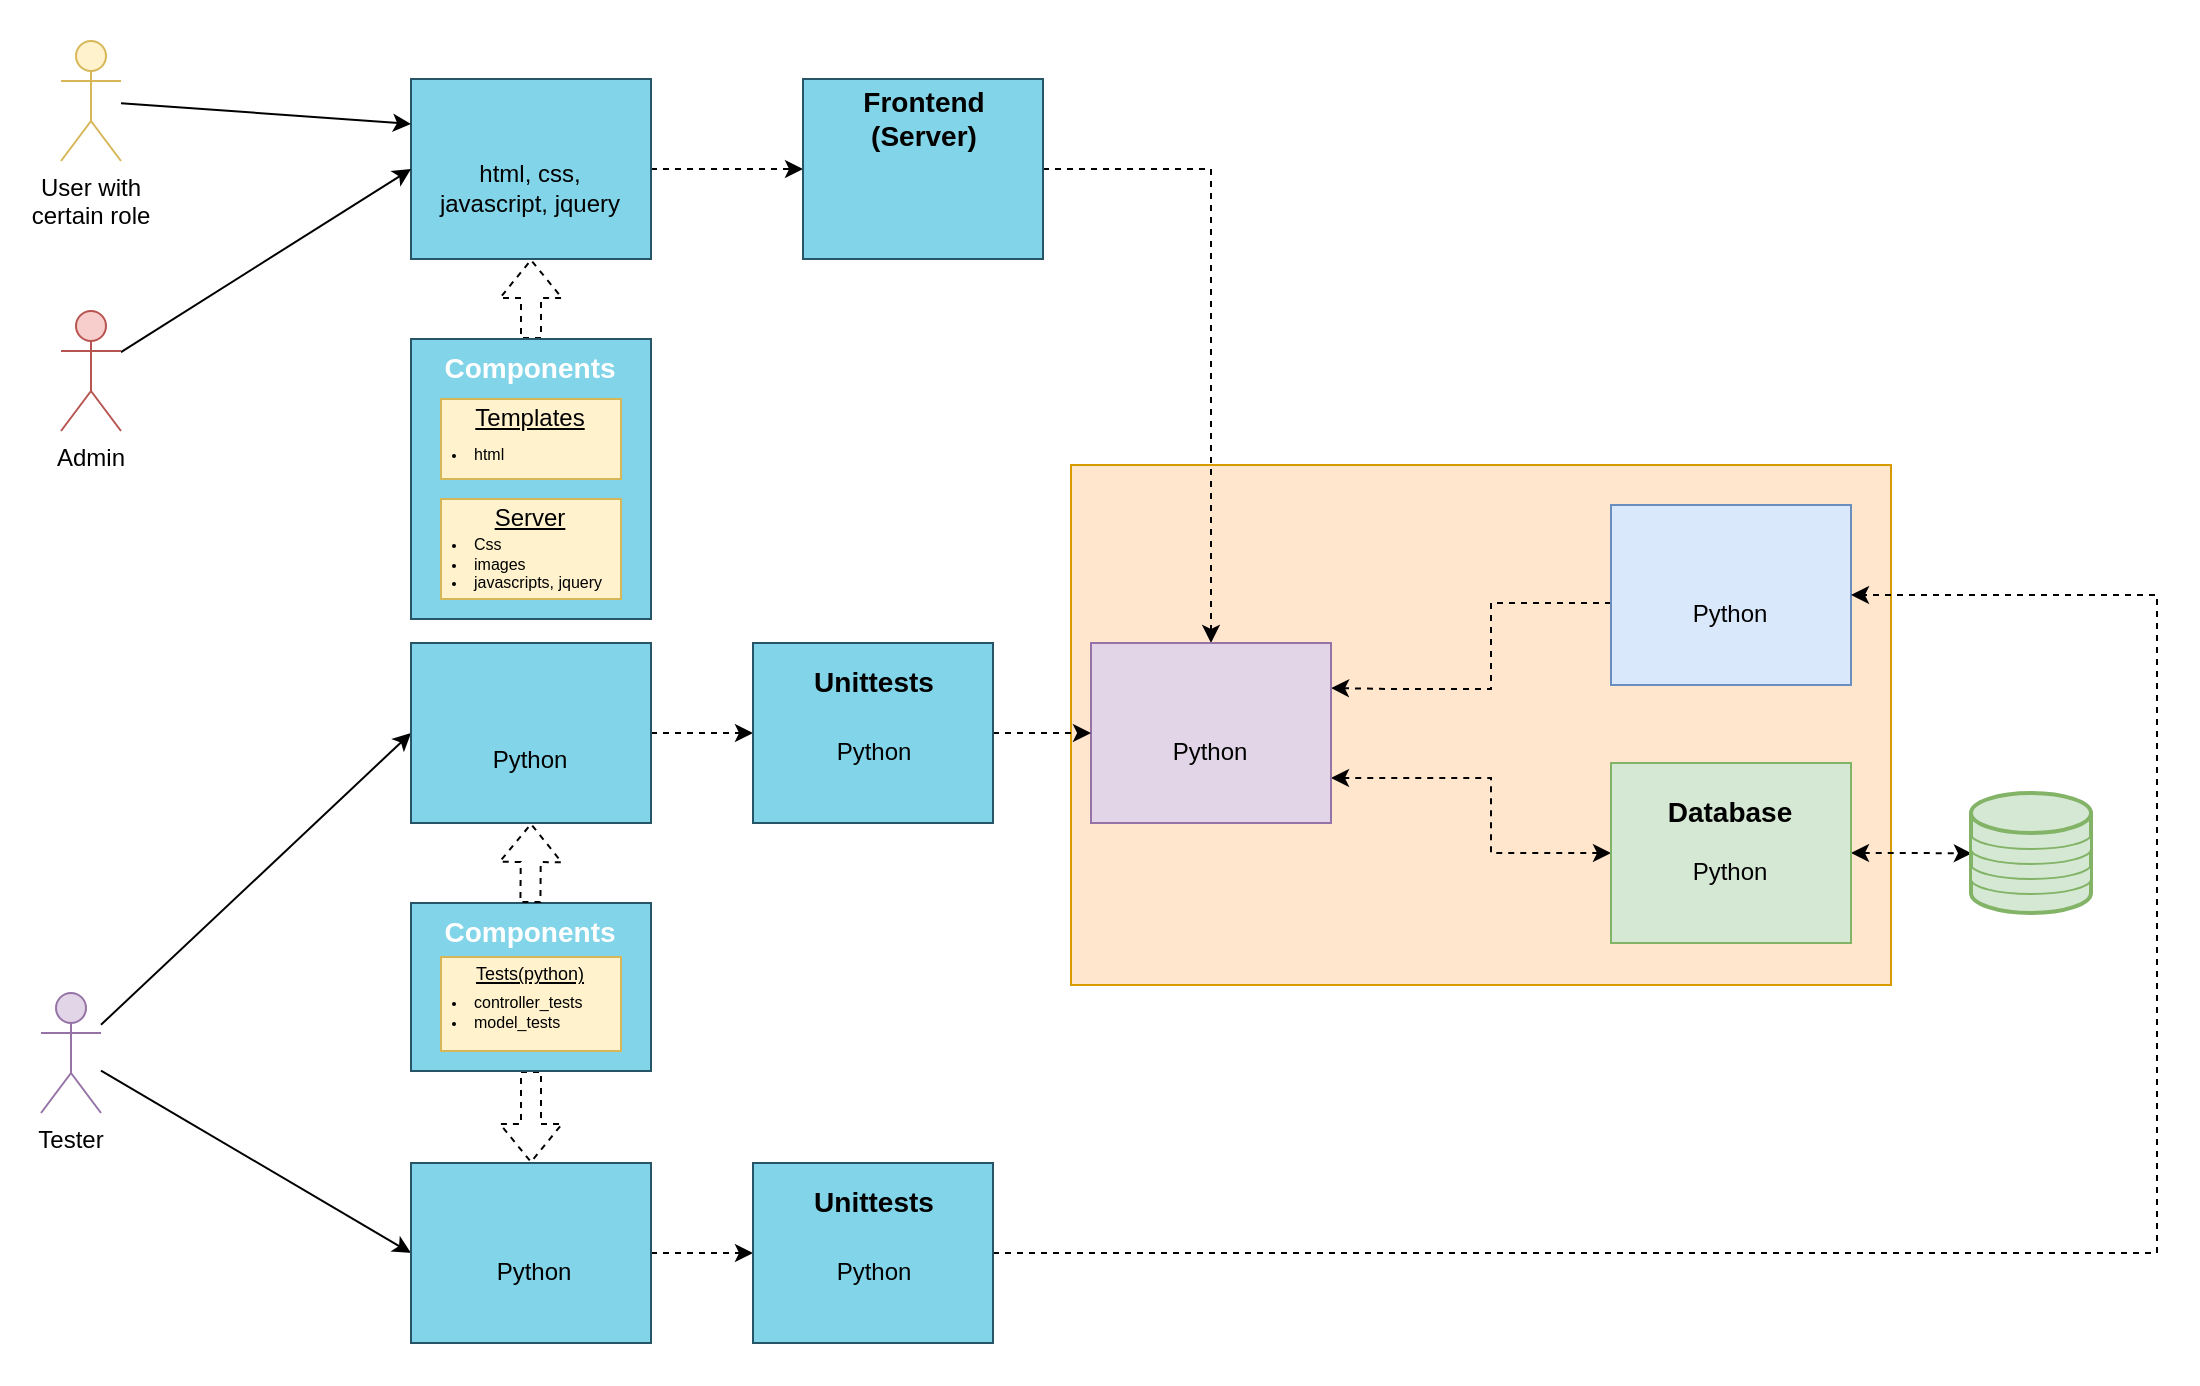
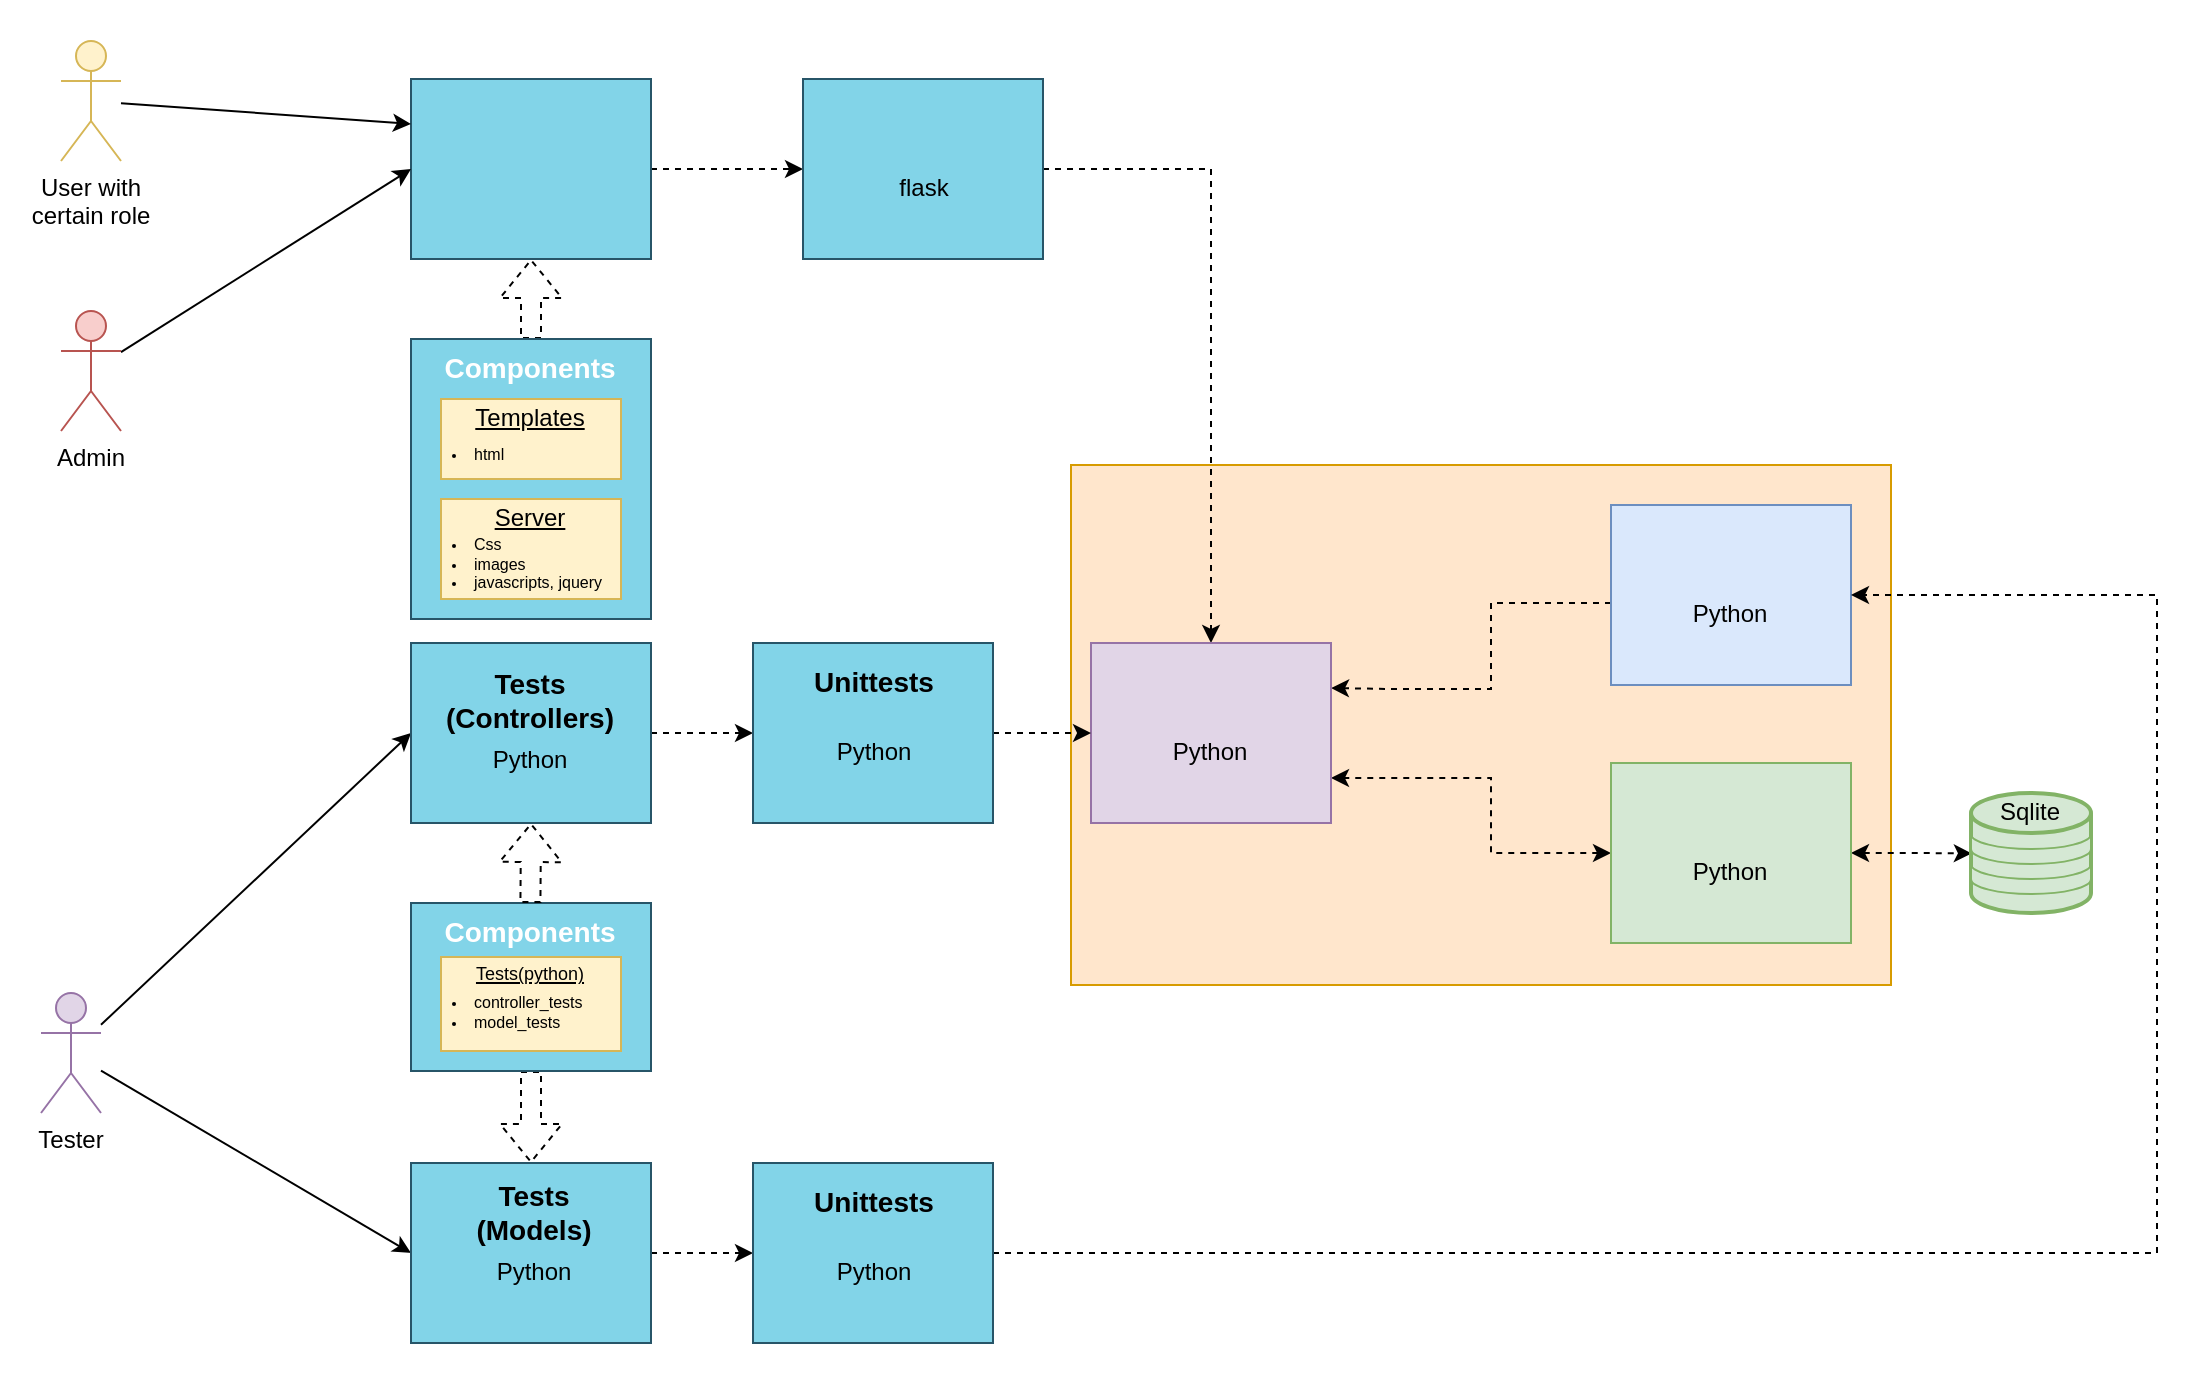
(925, 119) -> none
(531, 189) -> none
none -> (925, 189)
none -> (531, 700)
(1731, 813) -> none
none -> (2031, 813)
none -> (535, 1213)
